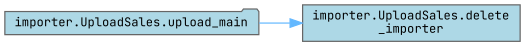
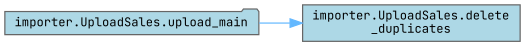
(411, 23) -> (411, 23)
